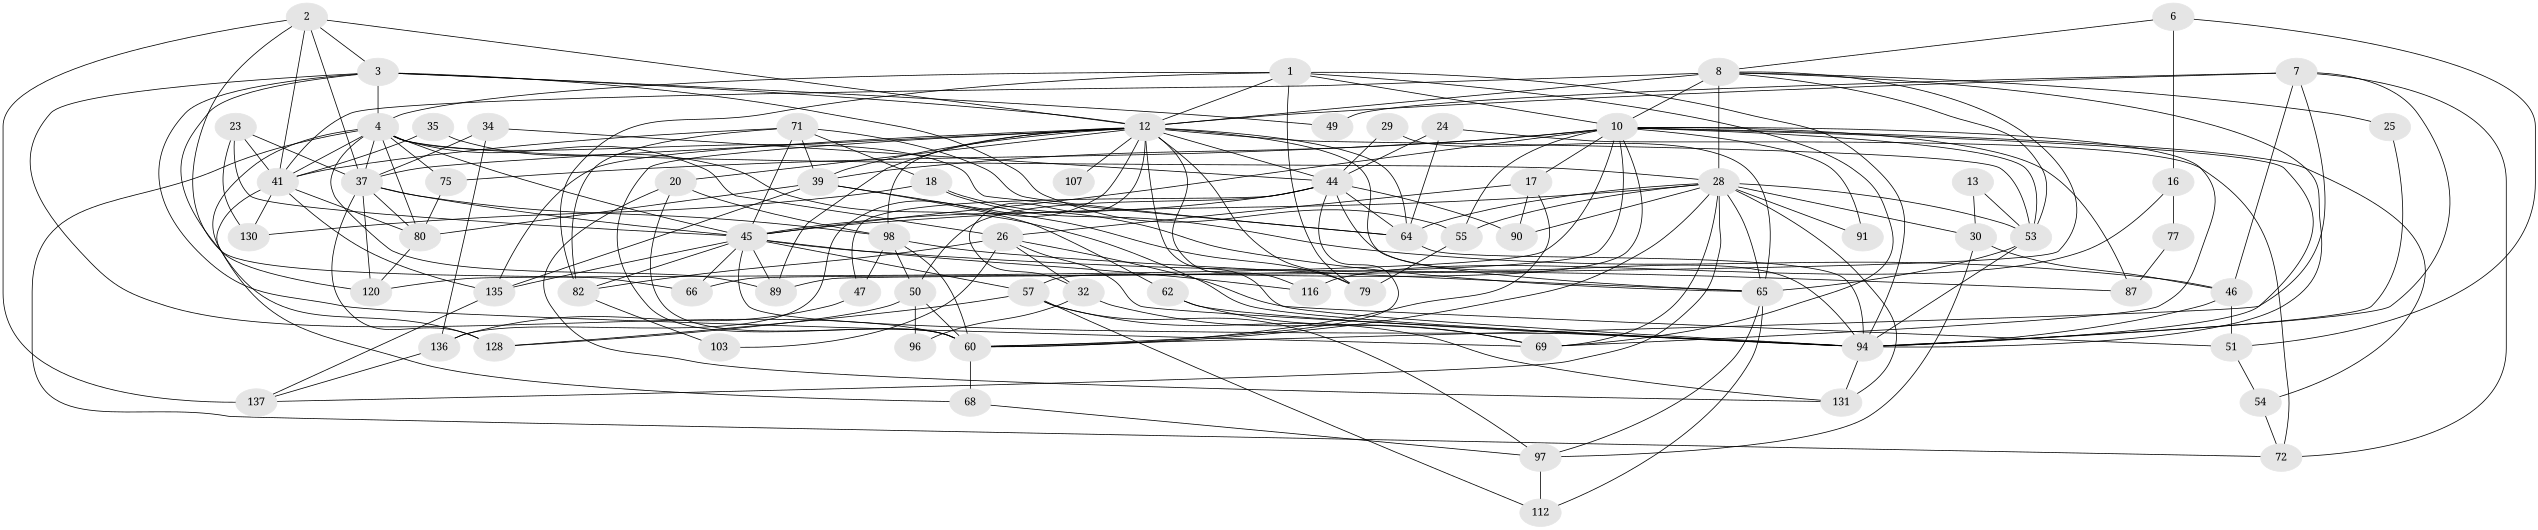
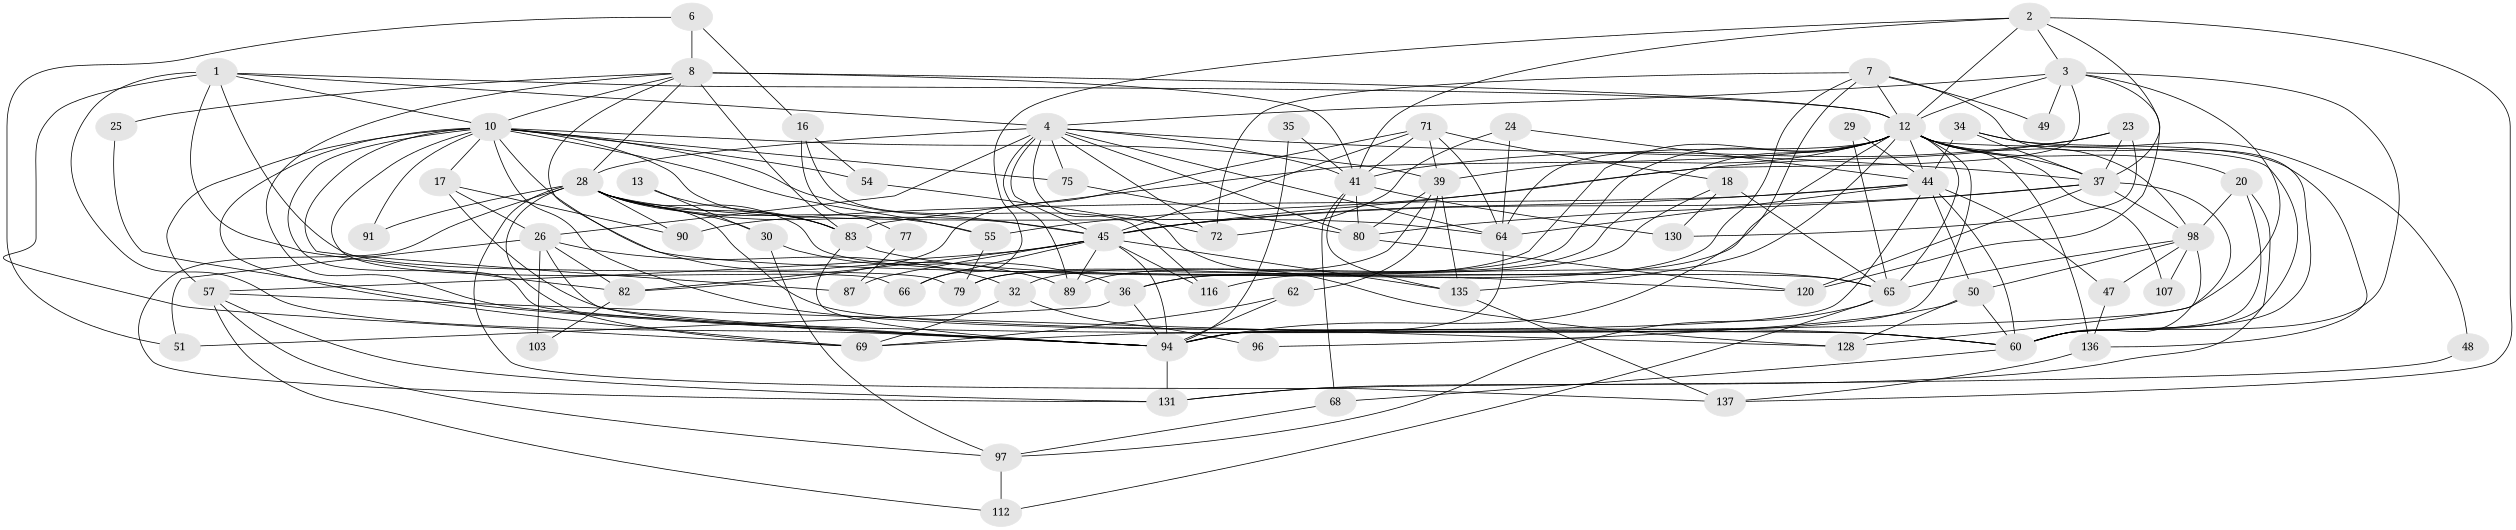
(2031, 237) -> (851, 237)
none -> (2179, 265)
(2232, 292) -> (1125, 292)
none -> (1213, 329)
none -> (2468, 347)
(2246, 375) -> (835, 155)
